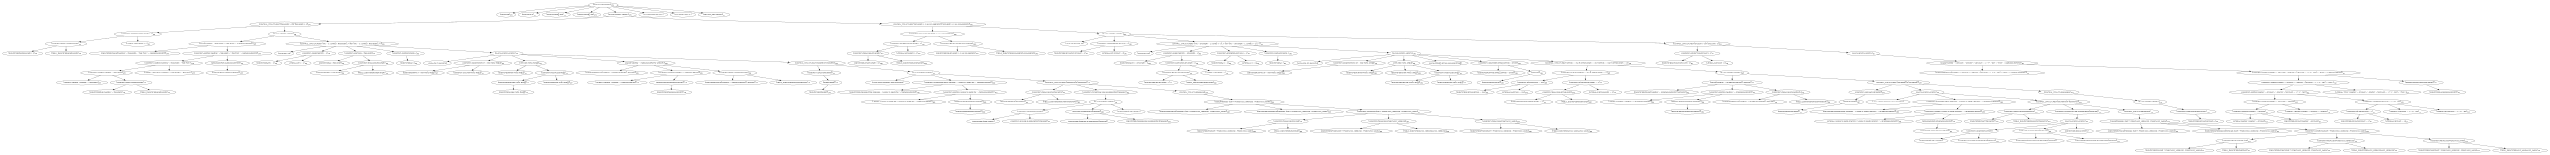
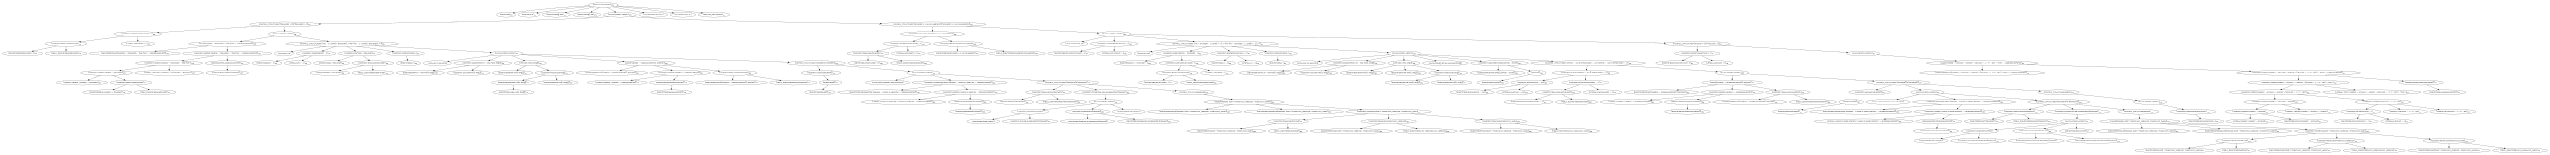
none -> (1316, 73)
(1861, 97) -> none
